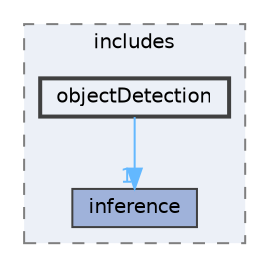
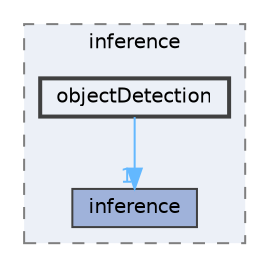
(135, 43) -> (135, 43)
